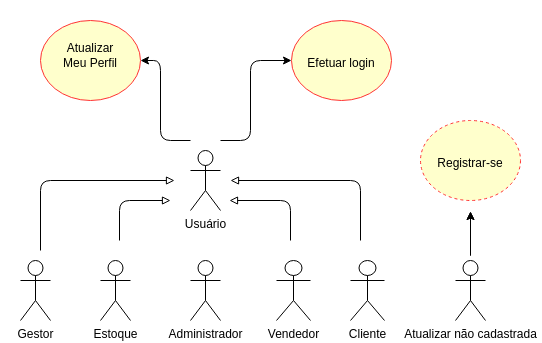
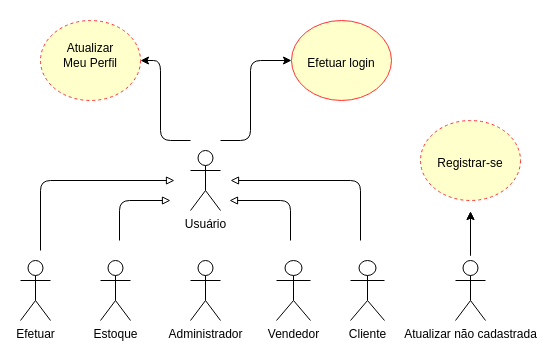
(91, 61) -> (91, 61)
(36, 335) -> (36, 335)
